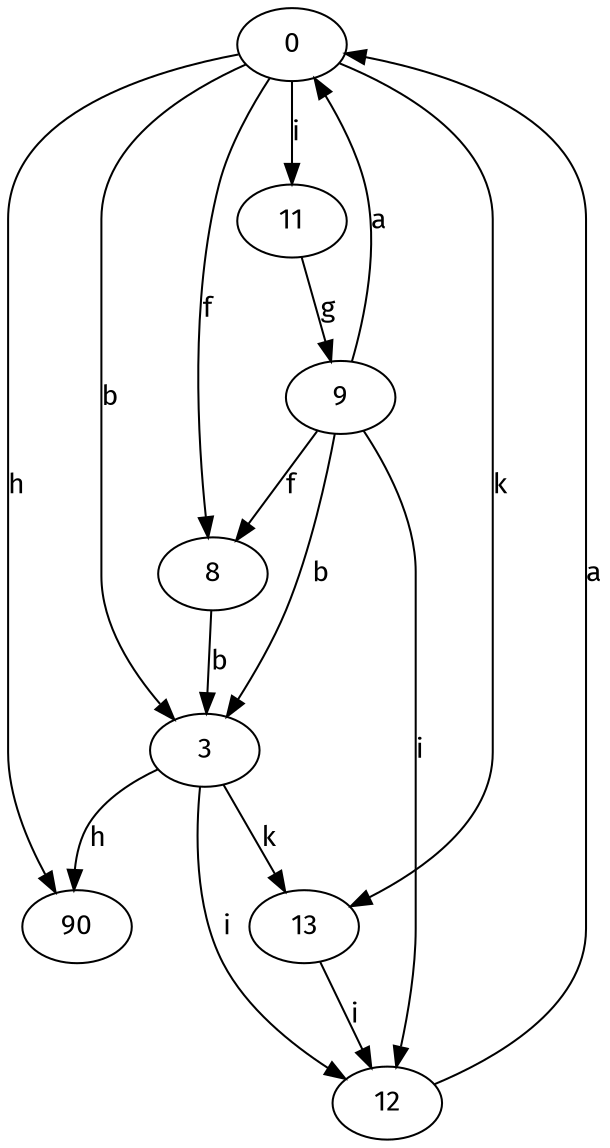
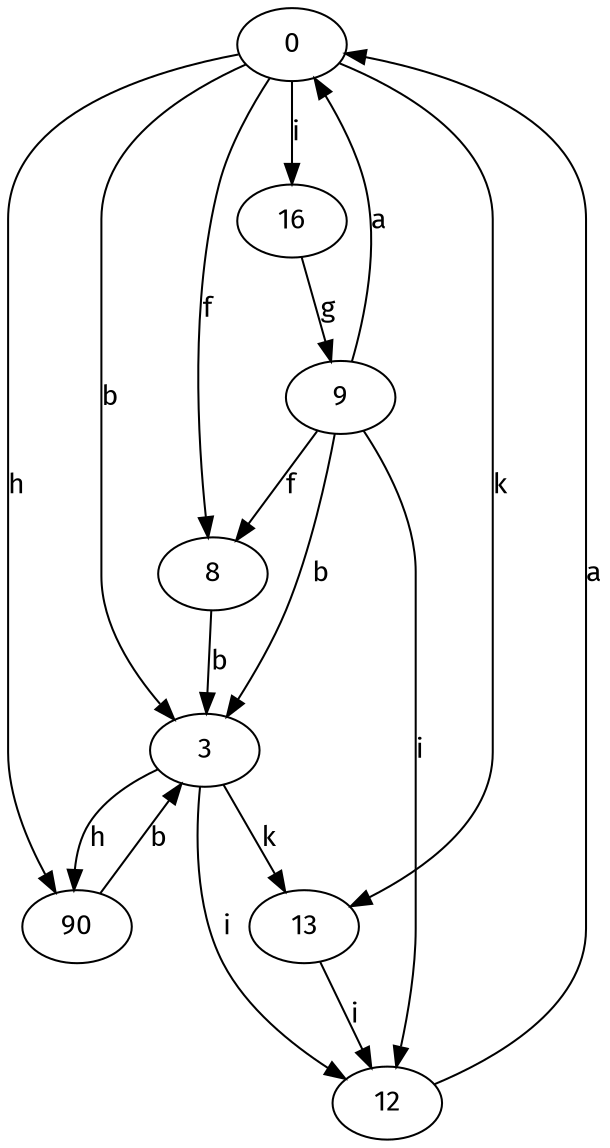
(292, 221) -> (292, 221)
none -> (135, 847)
